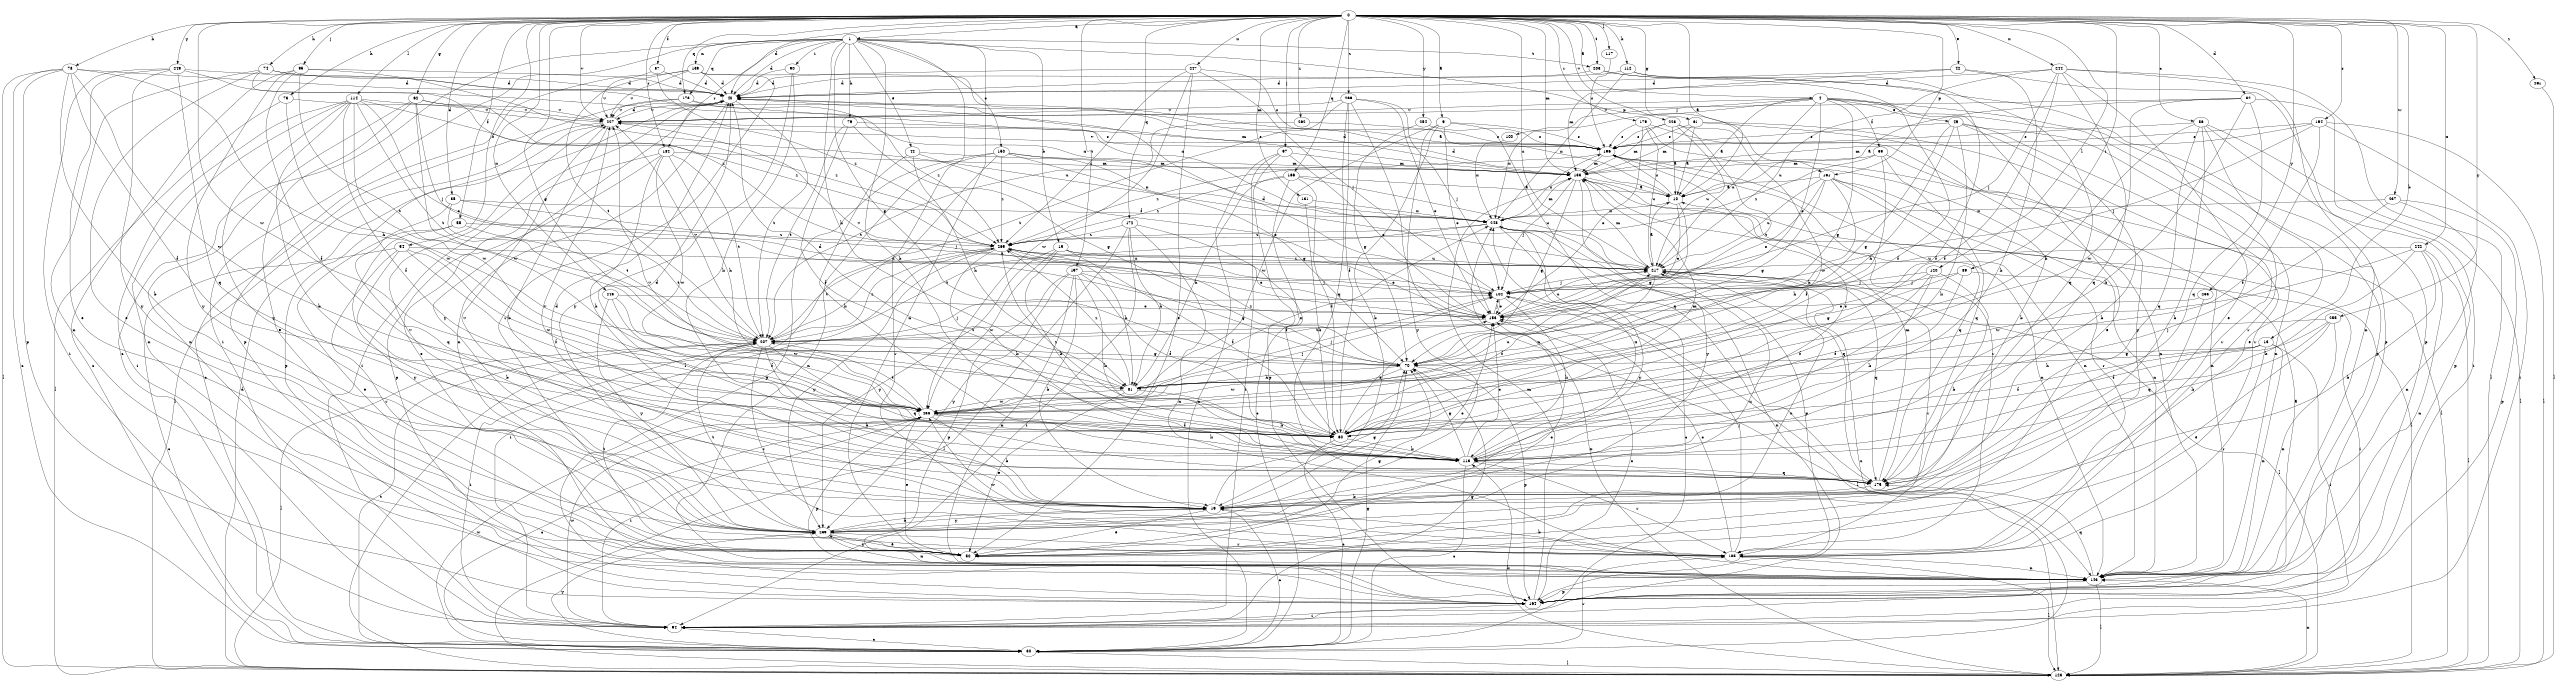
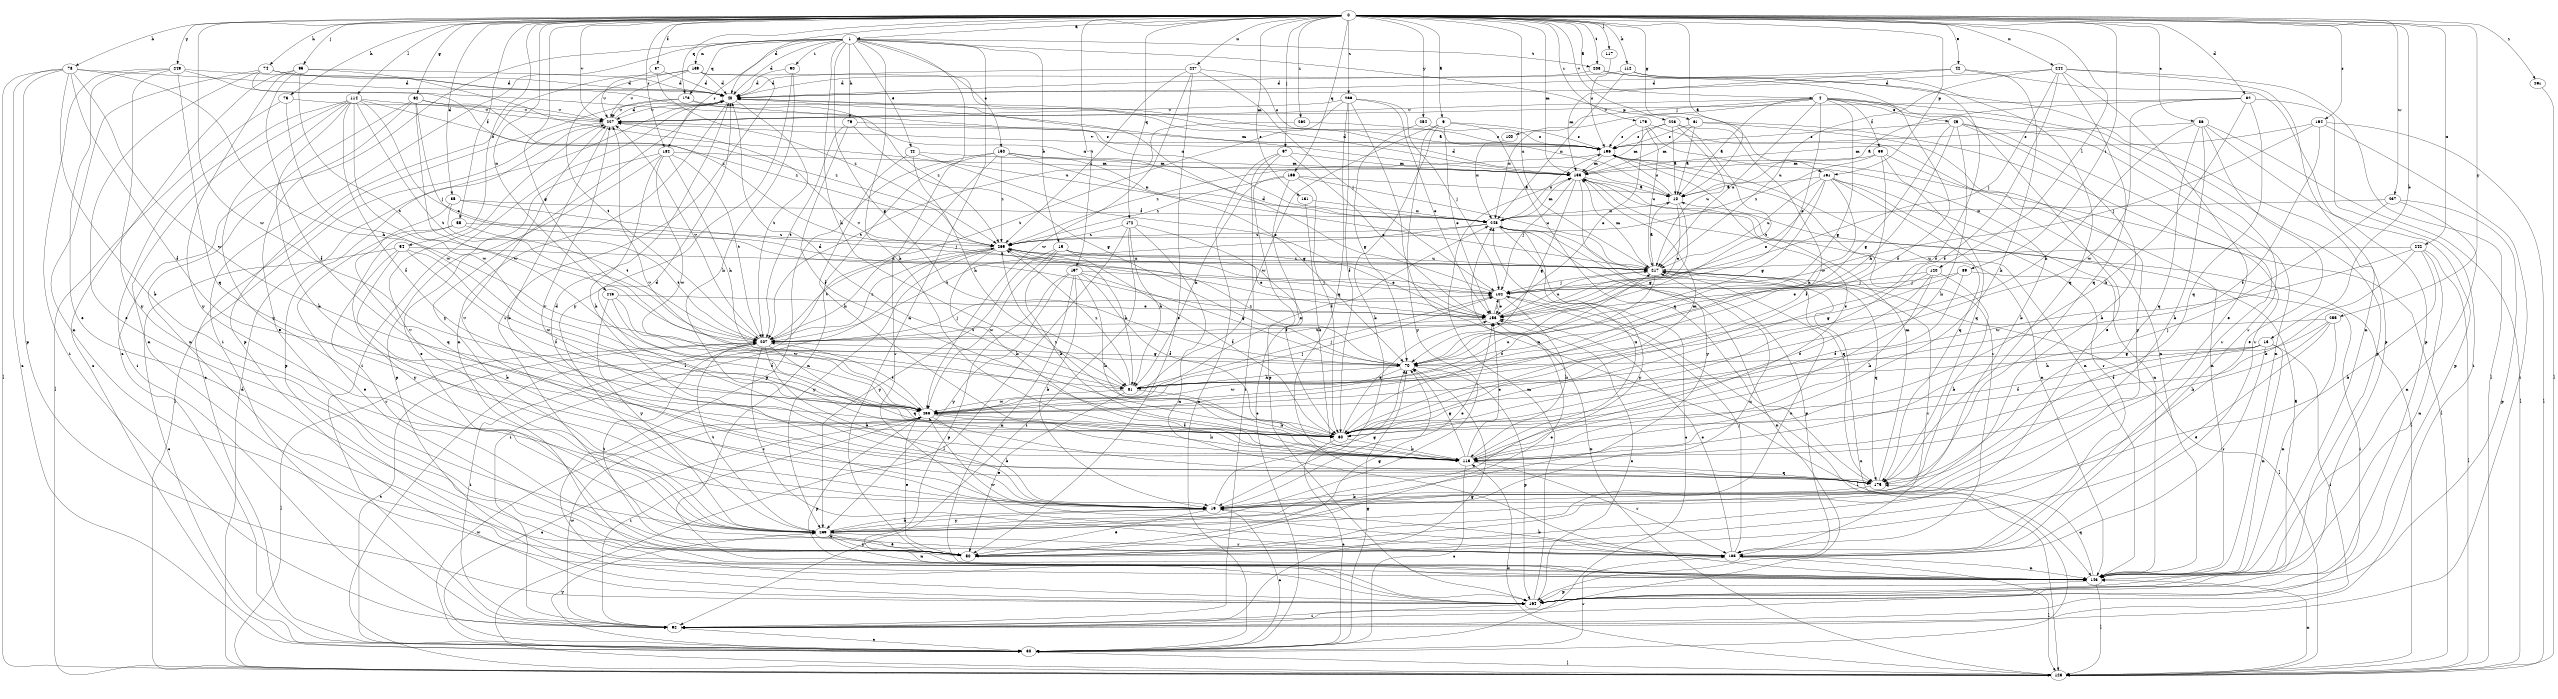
(1964, 142) -> none
(1795, 295) -> (1795, 295)
(2205, 295) -> none
(674, 628) -> (674, 628)
